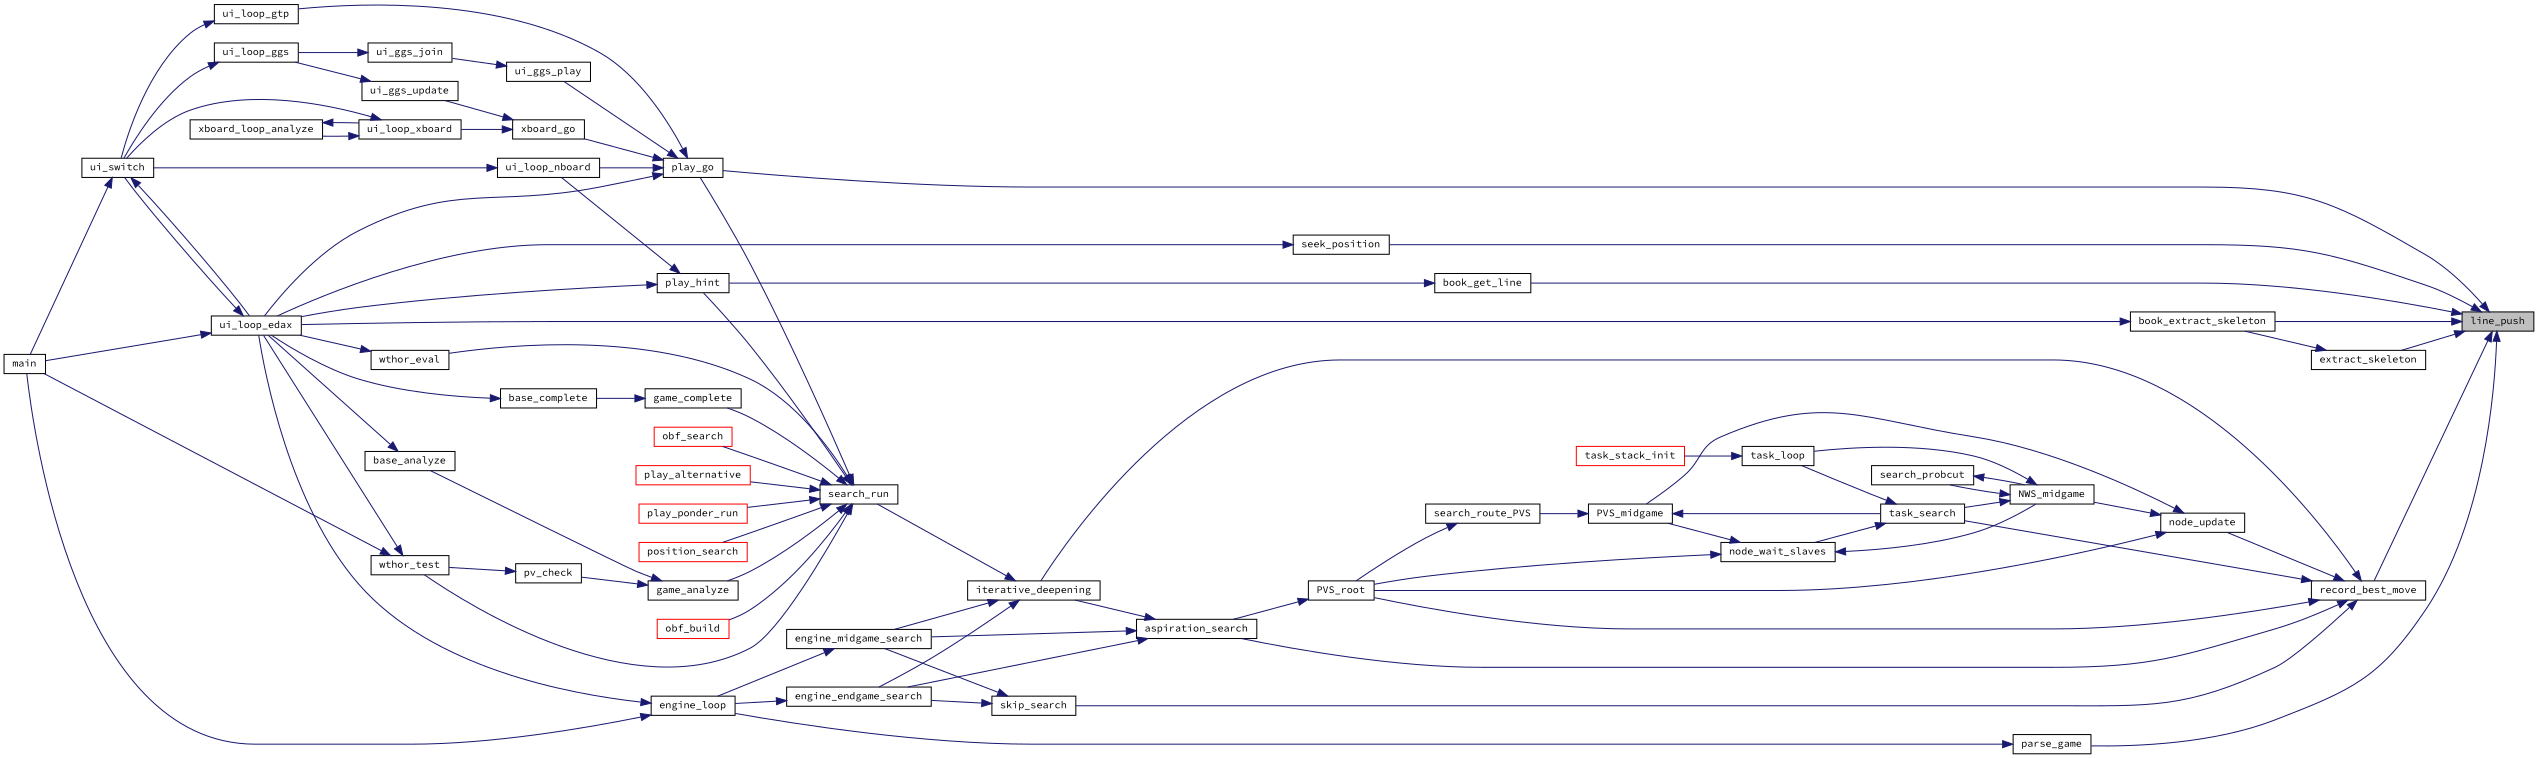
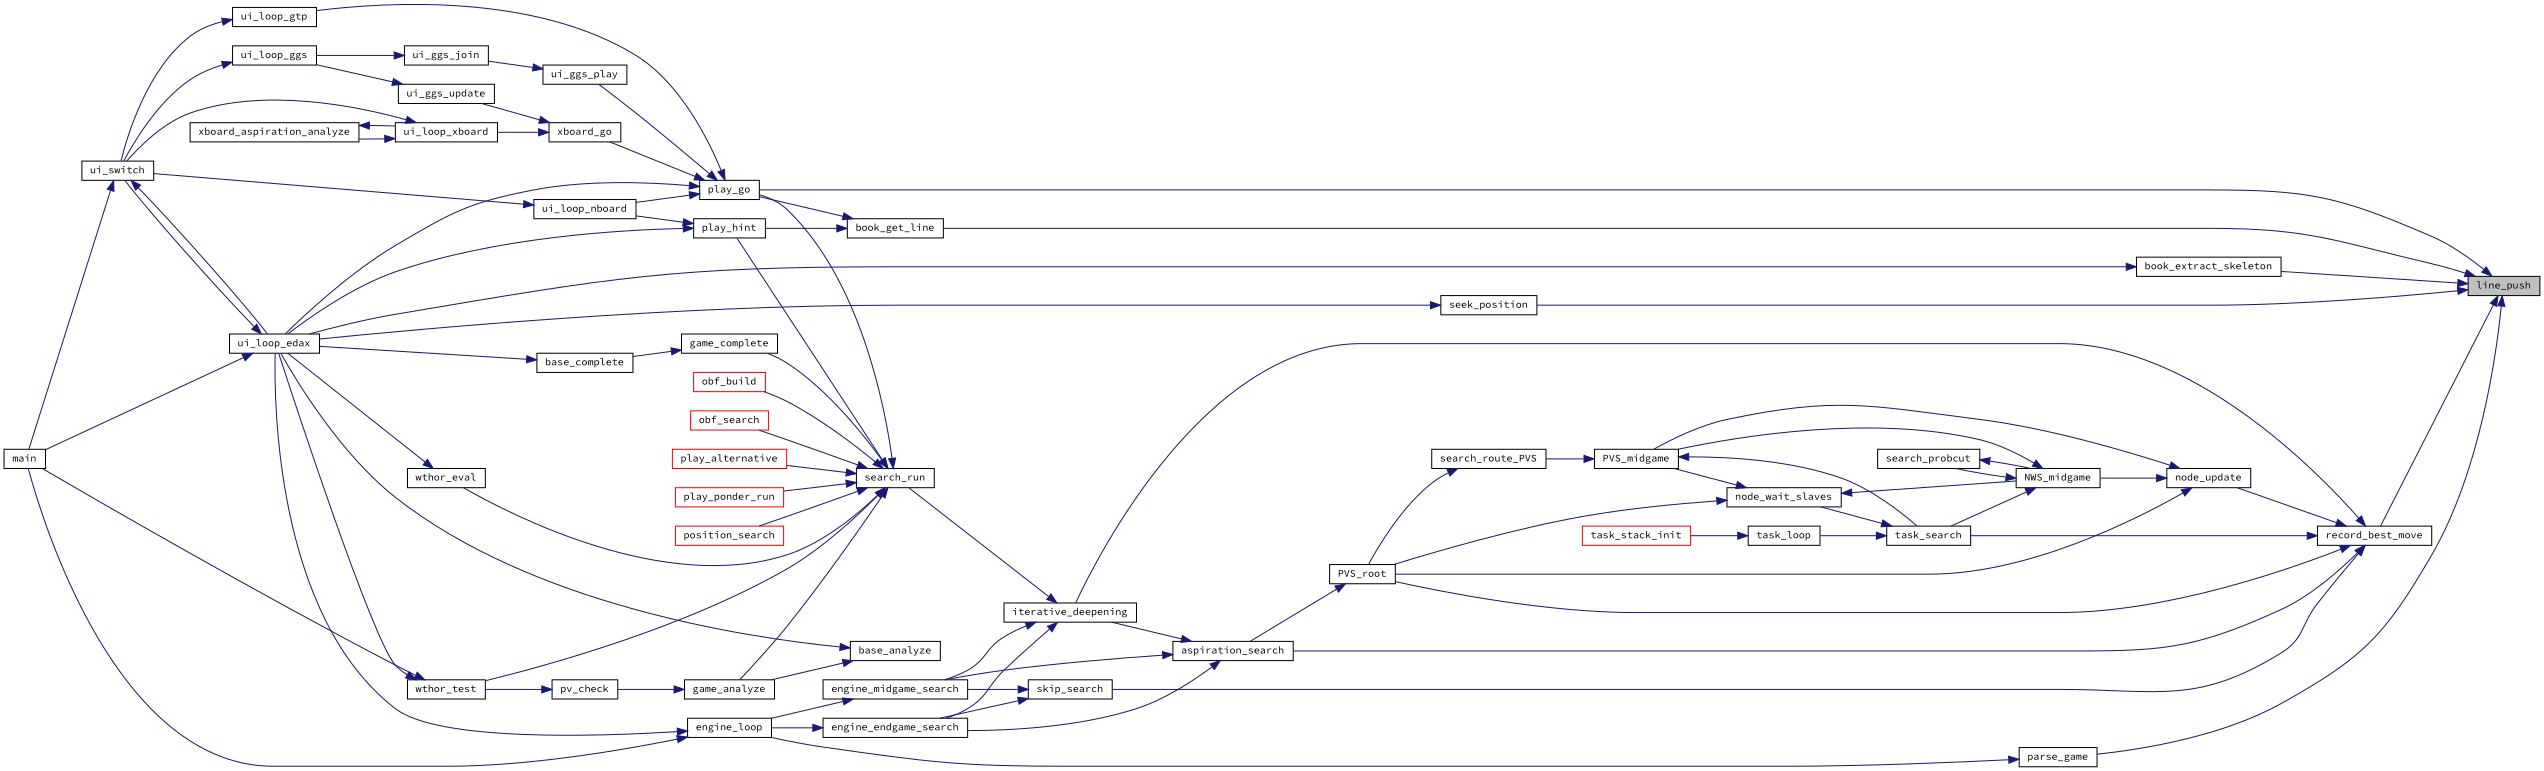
(256, 129) -> (275, 132)
none -> (801, 207)
(2369, 360) -> none
(1924, 449) -> (1858, 428)
(541, 525) -> (807, 671)
